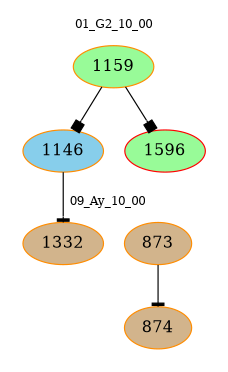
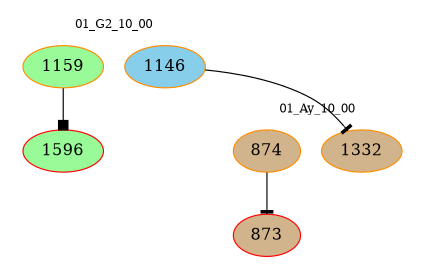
(92, 104) -> none
(108, 202) -> (317, 109)
(158, 244) -> (267, 235)
(158, 283) -> (267, 190)
